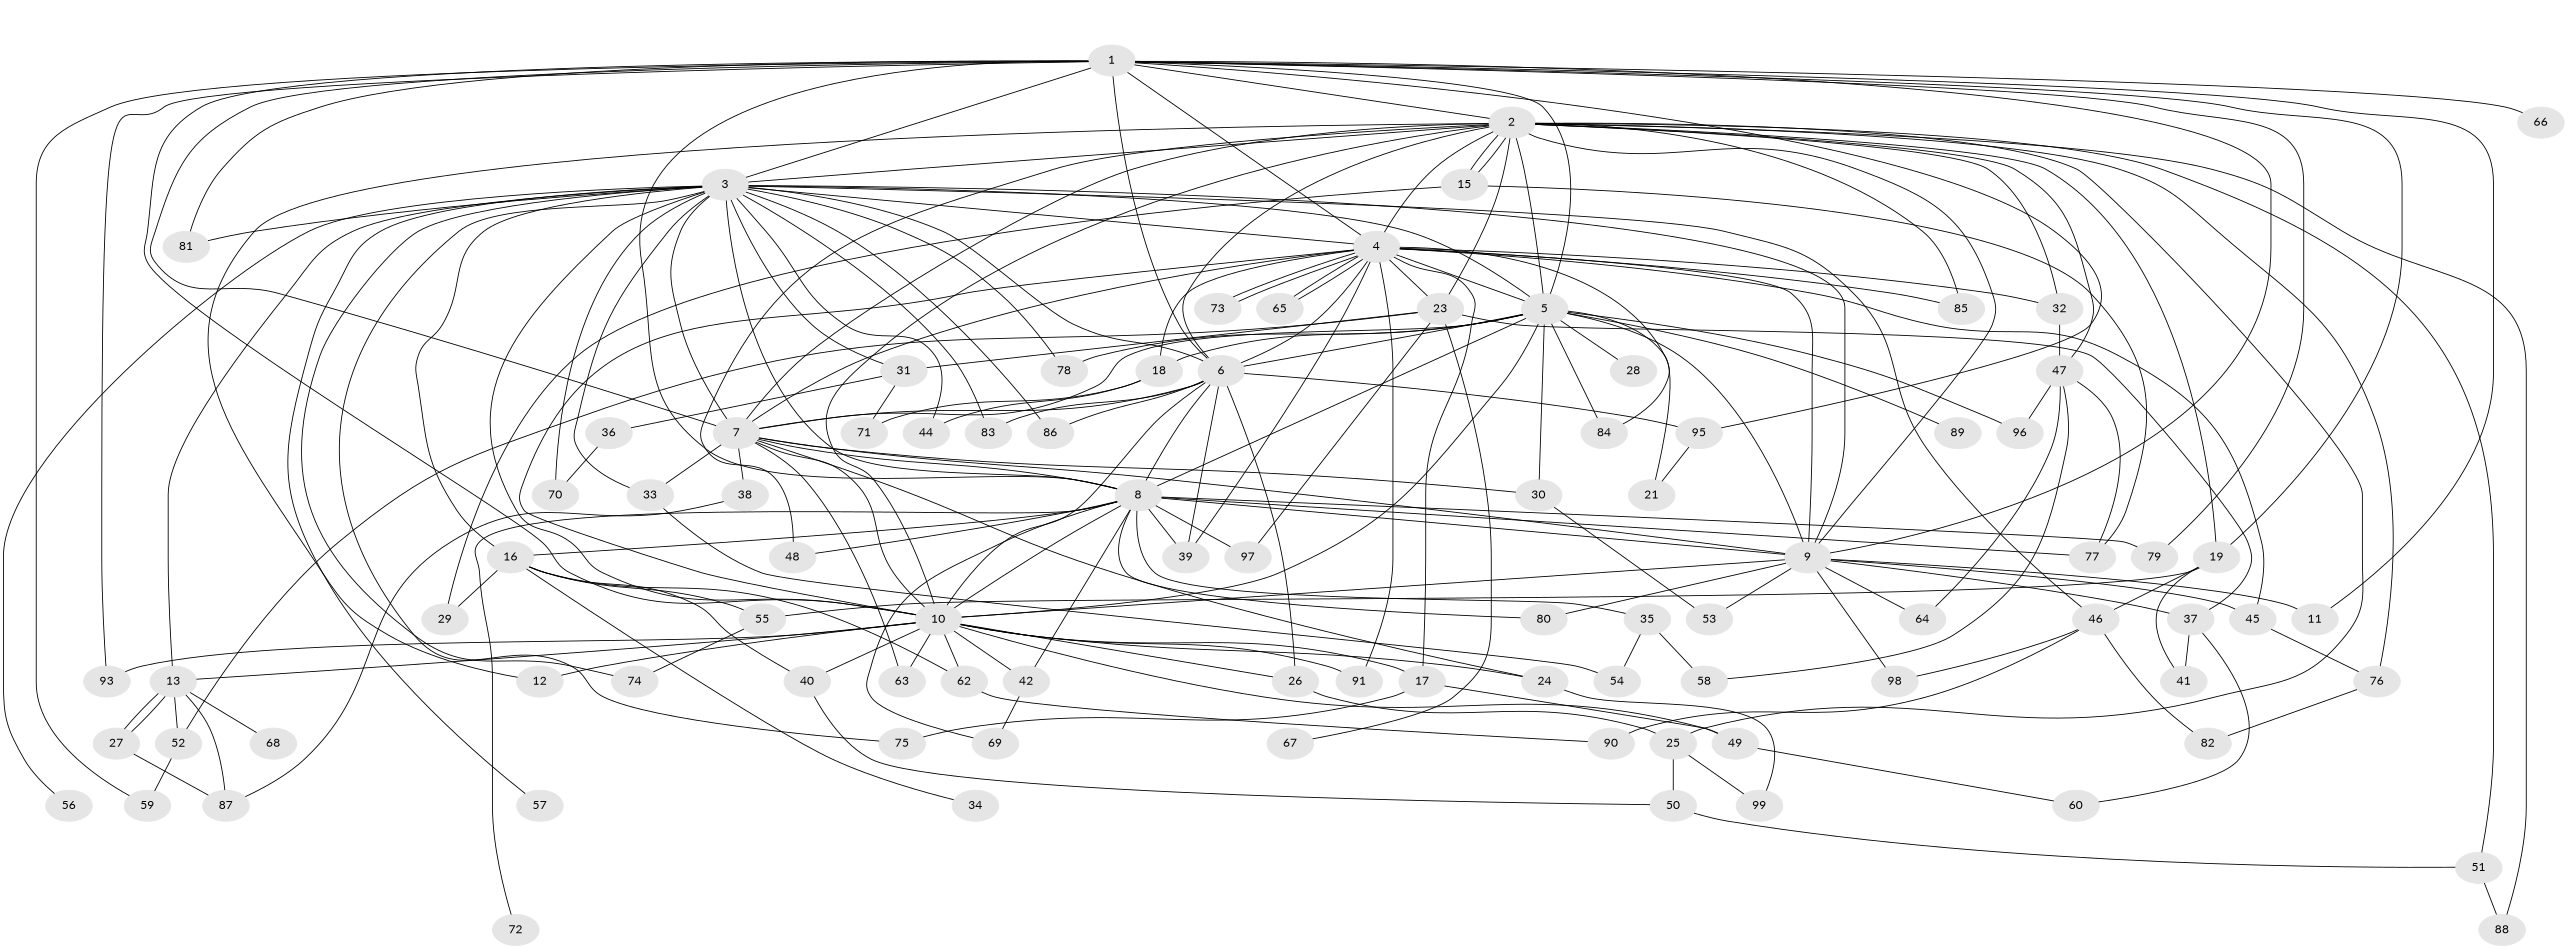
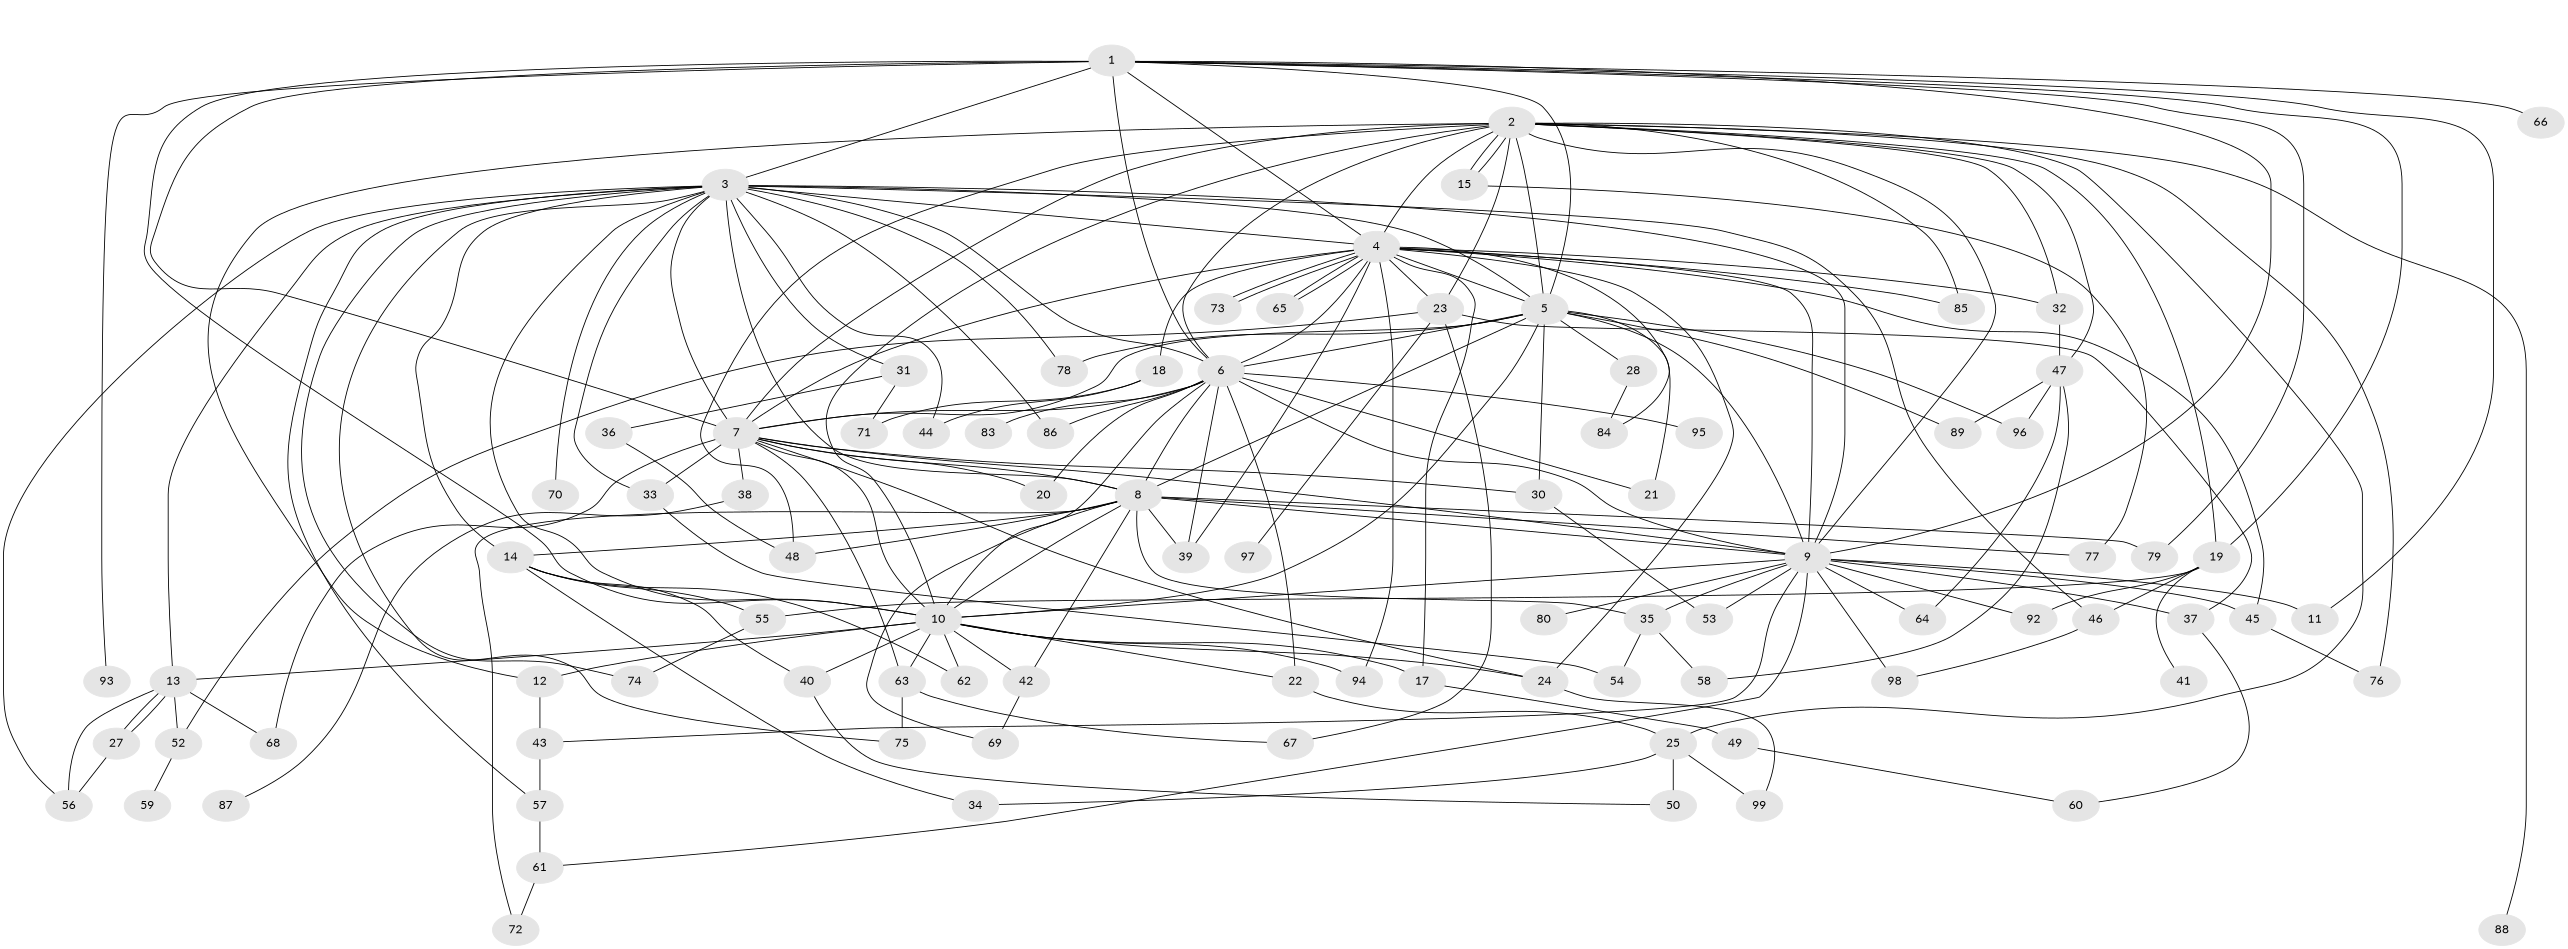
(215, 89) -> none
(1312, 92) -> none
(1848, 154) -> none
(1082, 156) -> none
(186, 247) -> none
(882, 288) -> none
(646, 300) -> none
(688, 331) -> (1714, 376)
(1262, 340) -> none
(1111, 347) -> none
(1574, 371) -> (1619, 402)
(2119, 447) -> (2009, 402)
(582, 464) -> (699, 497)
(1675, 464) -> (1427, 430)
none -> (1512, 465)
none -> (1044, 495)
none -> (449, 525)
(1197, 528) -> none
(511, 557) -> (511, 557)
none -> (1726, 586)
(1300, 605) -> none
(445, 619) -> none
none -> (2034, 619)
(520, 642) -> none
(2187, 651) -> none
(1295, 682) -> (1295, 682)
(1359, 682) -> (1359, 682)
(1317, 703) -> none
(1128, 718) -> (902, 710)
none -> (1109, 731)
(214, 739) -> (90, 723)
none -> (540, 744)
(1611, 744) -> none
(2208, 744) -> none
(171, 775) -> (93, 775)
none -> (1329, 792)
none -> (540, 868)
(2479, 868) -> none
